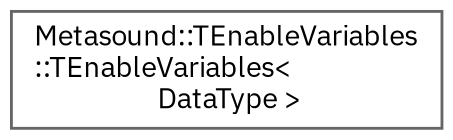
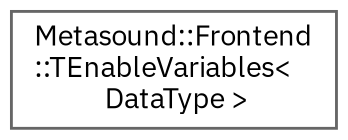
(227, 70) -> (174, 70)
